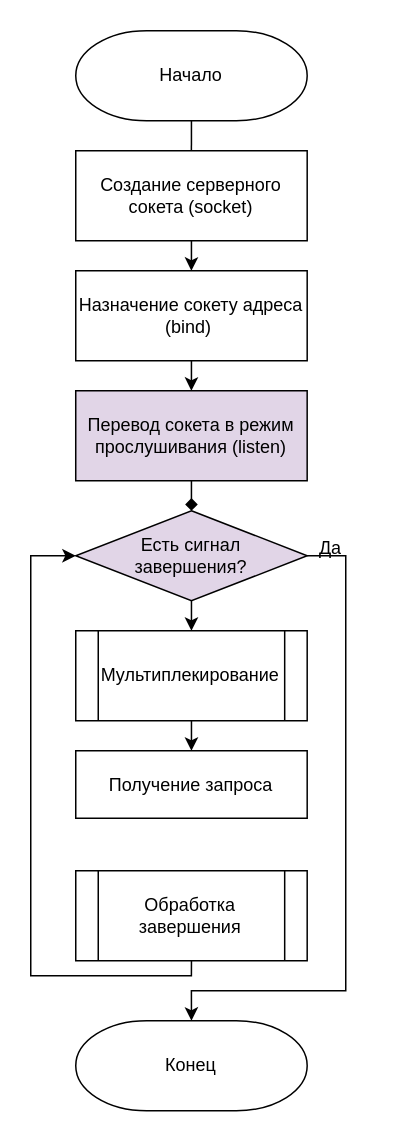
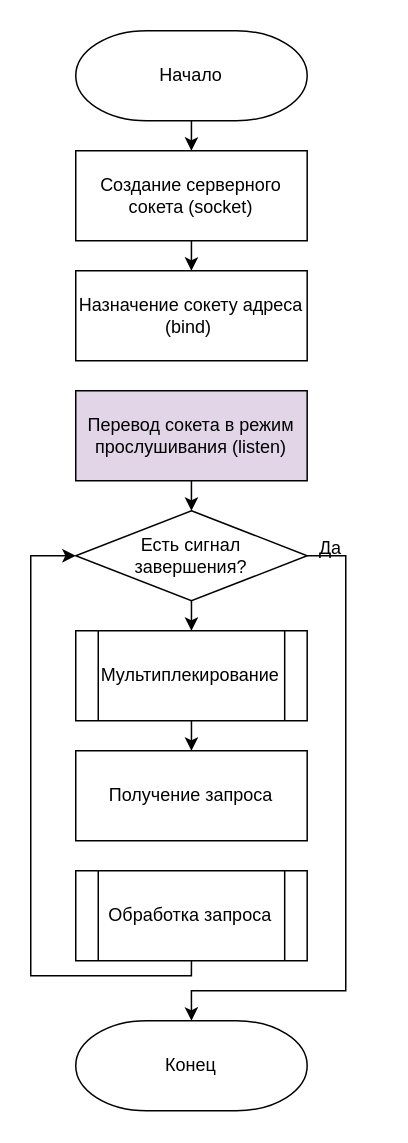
(191, 143) -> (191, 139)
(191, 371) -> none
(191, 498) -> (191, 499)
(191, 556) -> (191, 556)
(191, 785) -> (191, 796)
(191, 916) -> (191, 916)
